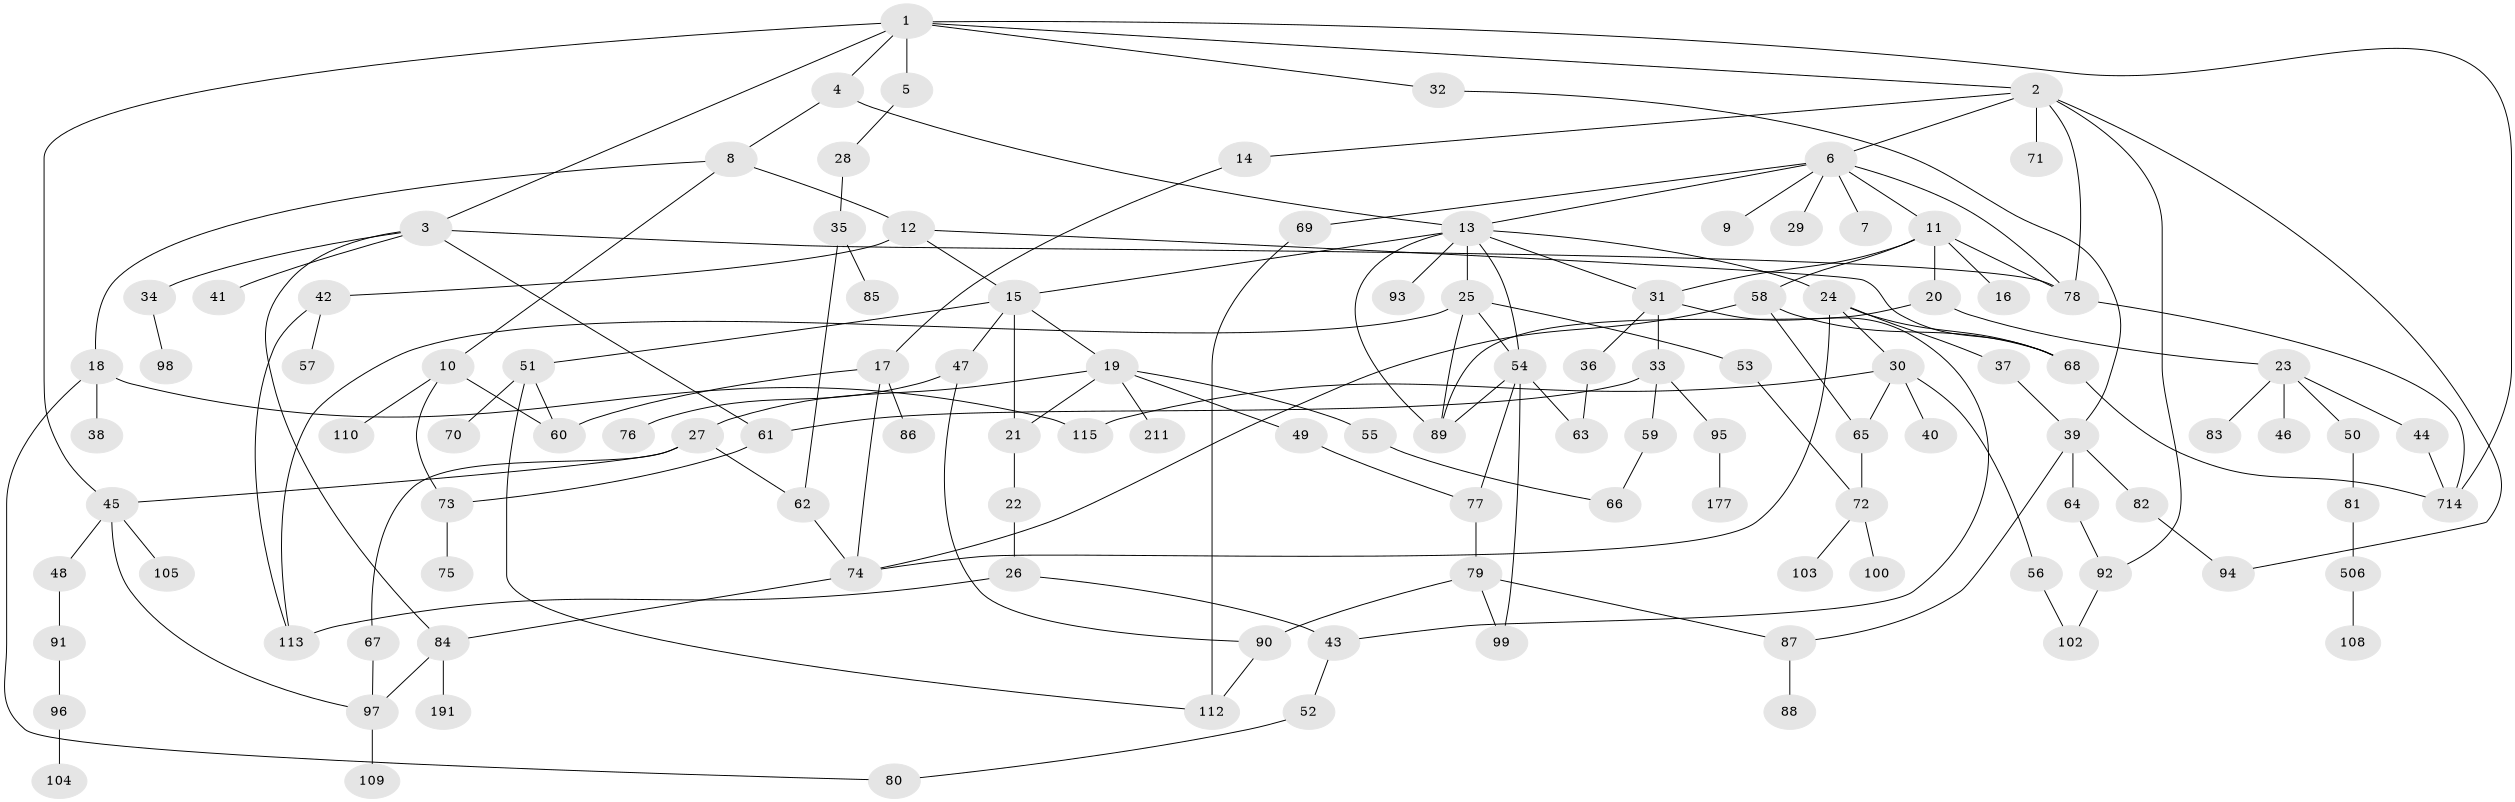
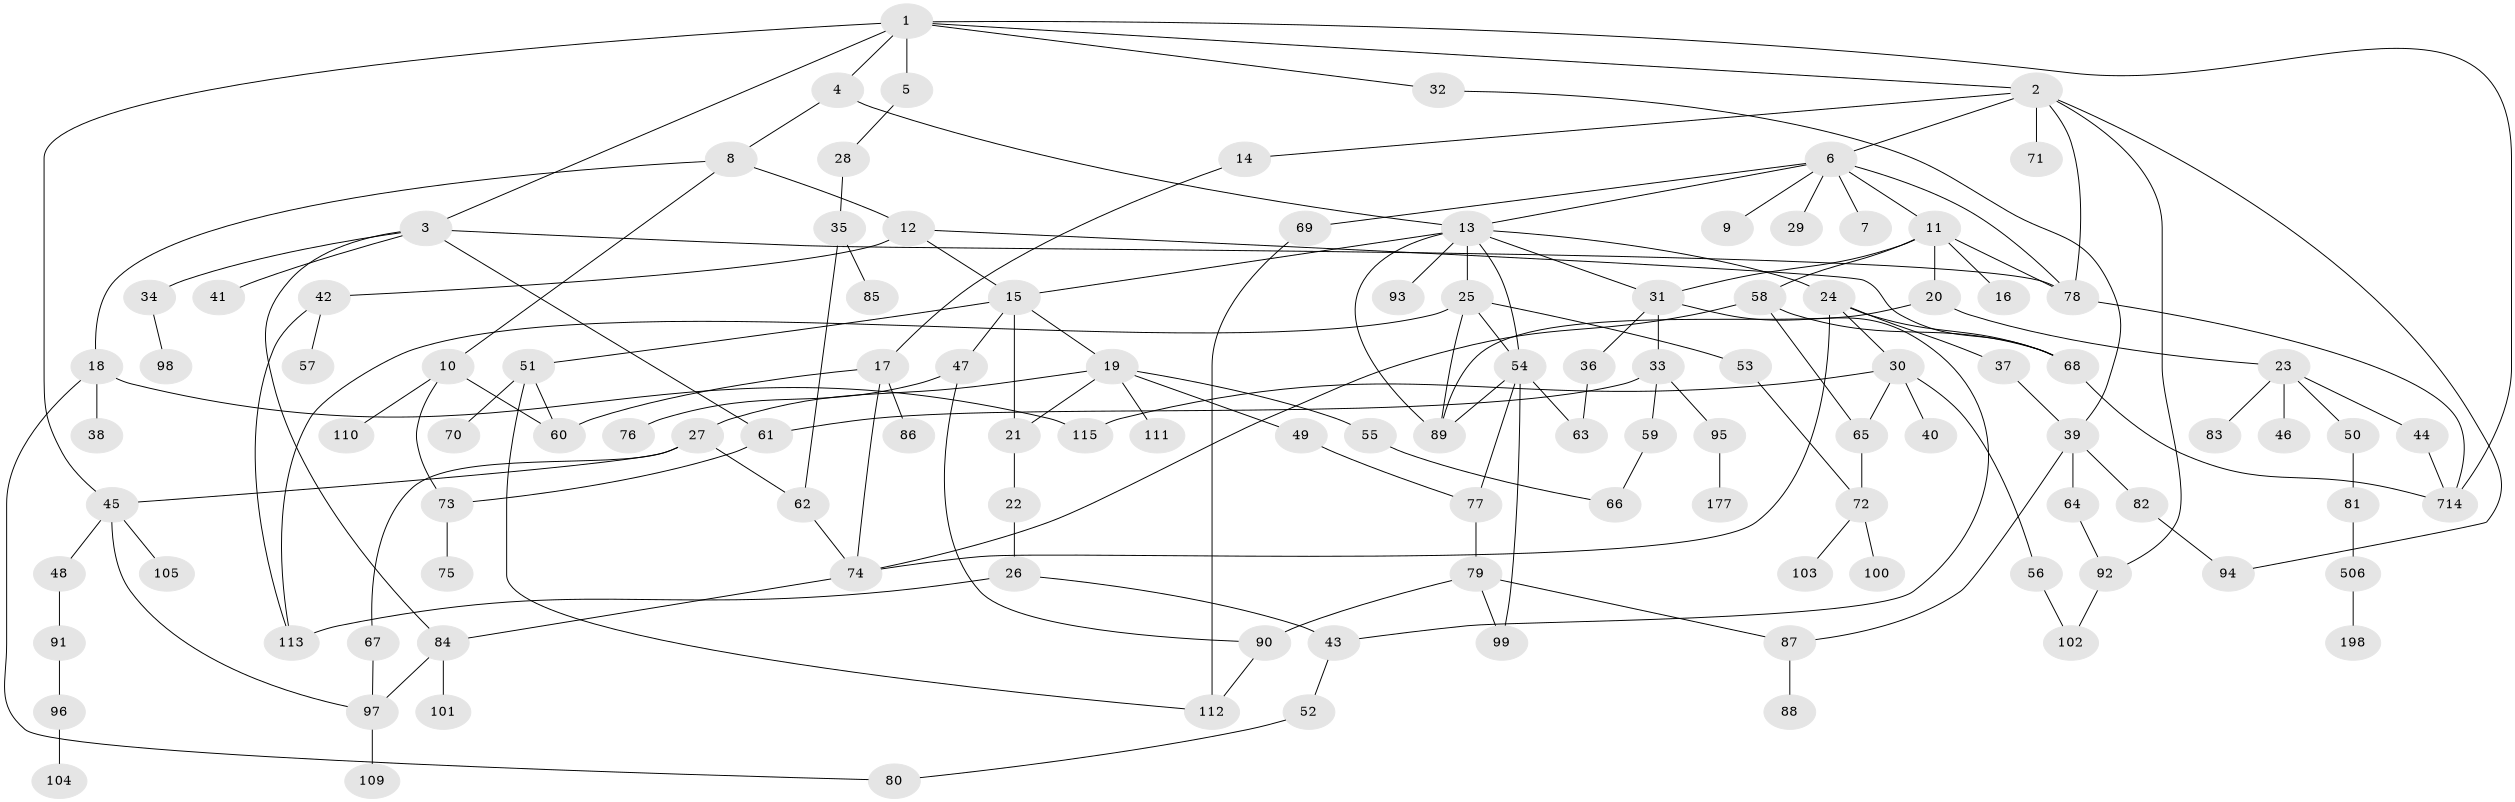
(1157, 436) -> (1157, 436)
(2353, 643) -> (2353, 643)
(443, 712) -> (443, 712)
